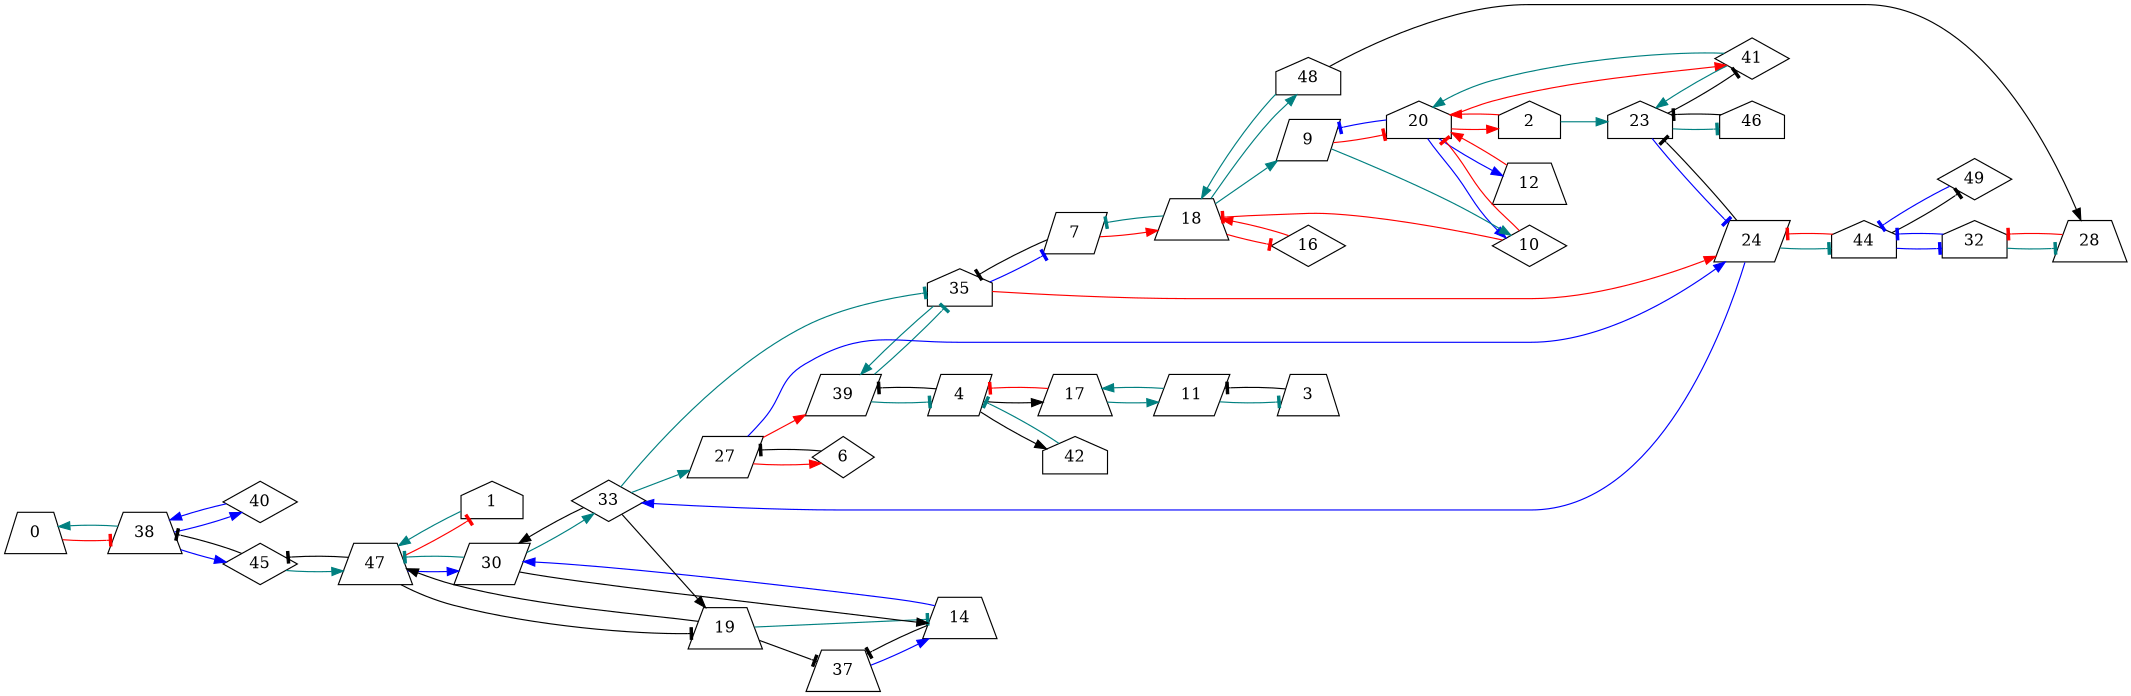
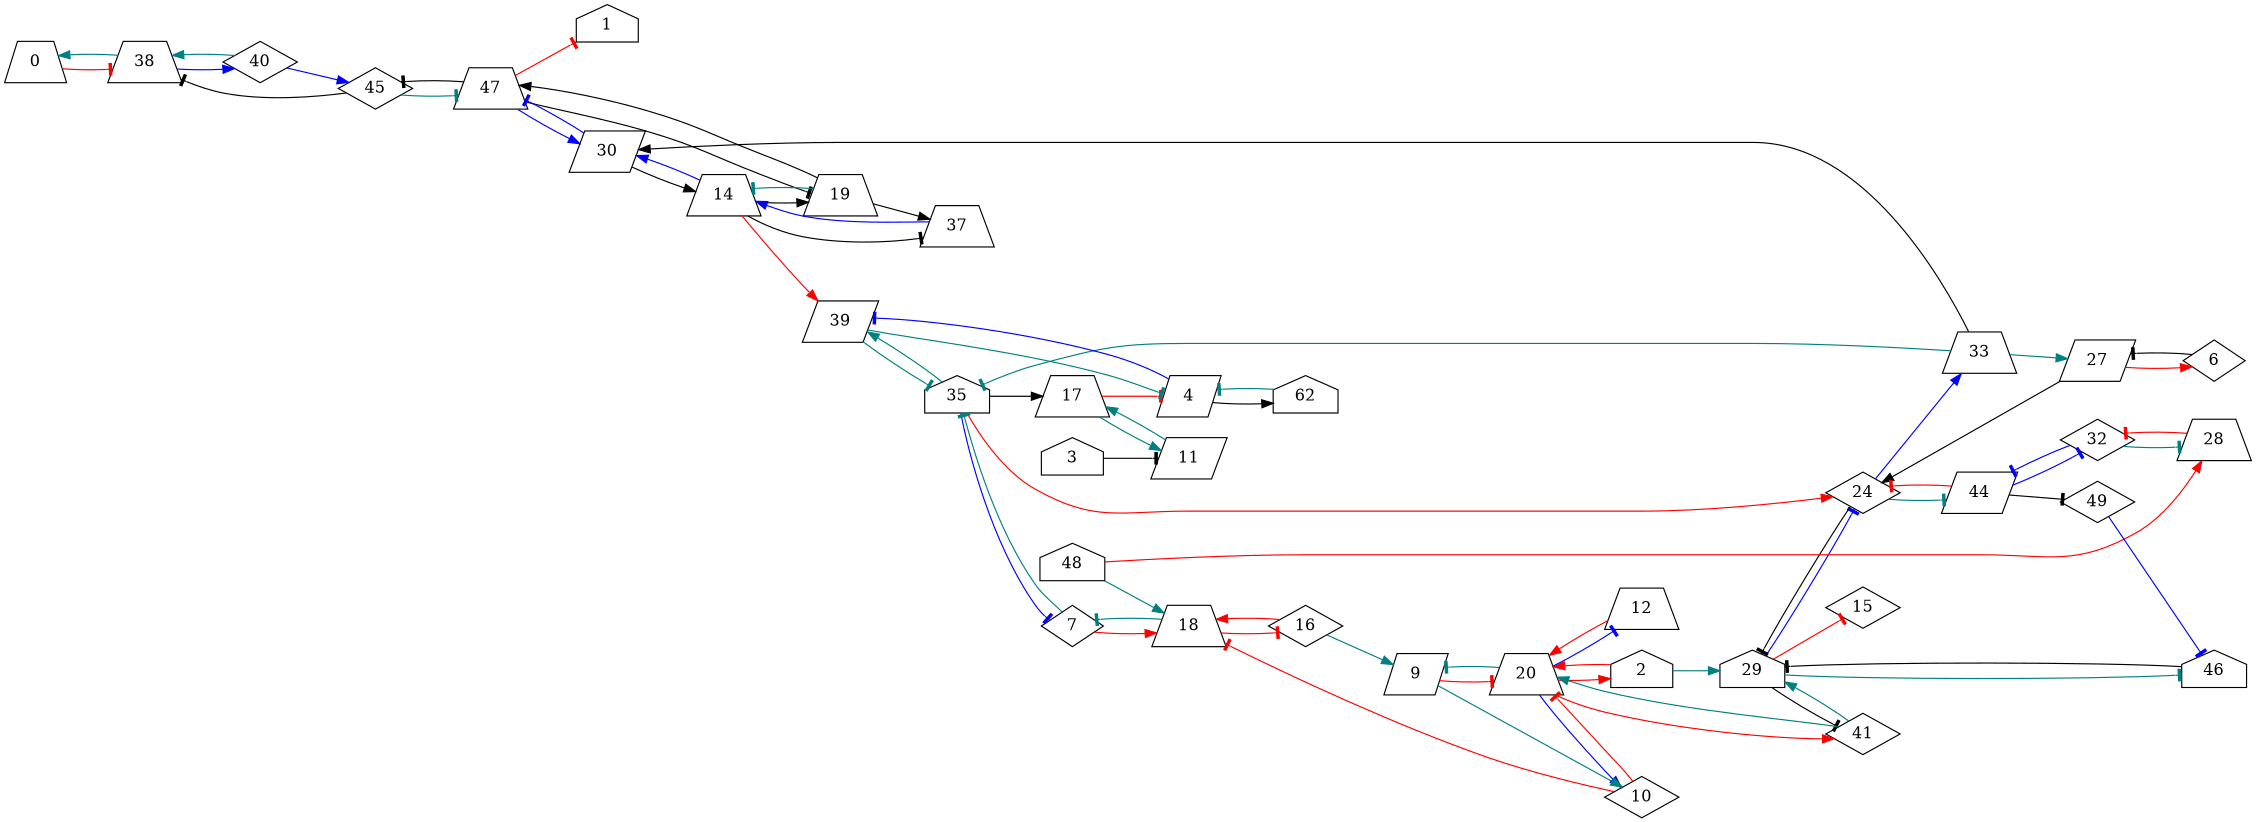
(1747, 5) -> (1666, 555)
(1419, 122) -> (1527, 674)
(1640, 122) -> (1752, 671)
(1365, 123) -> (1475, 666)
(1247, 149) -> none
(1465, 155) -> (1583, 650)
(1241, 186) -> (1355, 647)
(1916, 204) -> (2154, 583)
(1075, 233) -> (1072, 626)
(1752, 241) -> (1863, 493)
(1864, 241) -> (1980, 493)
(1975, 241) -> (2097, 440)
(1014, 255) -> (1001, 522)
(1220, 342) -> (1976, 429)
(909, 387) -> (1026, 336)
(1308, 395) -> (1072, 458)
(1007, 403) -> (1010, 396)
(1248, 403) -> none
(779, 429) -> (775, 255)
(1075, 457) -> (1306, 396)
(609, 501) -> (1980, 353)
(203, 509) -> (209, 54)
(434, 525) -> none
(556, 537) -> none
(198, 555) -> (312, 74)
(436, 556) -> (557, 117)
(660, 557) -> (782, 203)
(309, 572) -> (427, 96)
none -> (1863, 608)
(785, 650) -> (896, 210)
